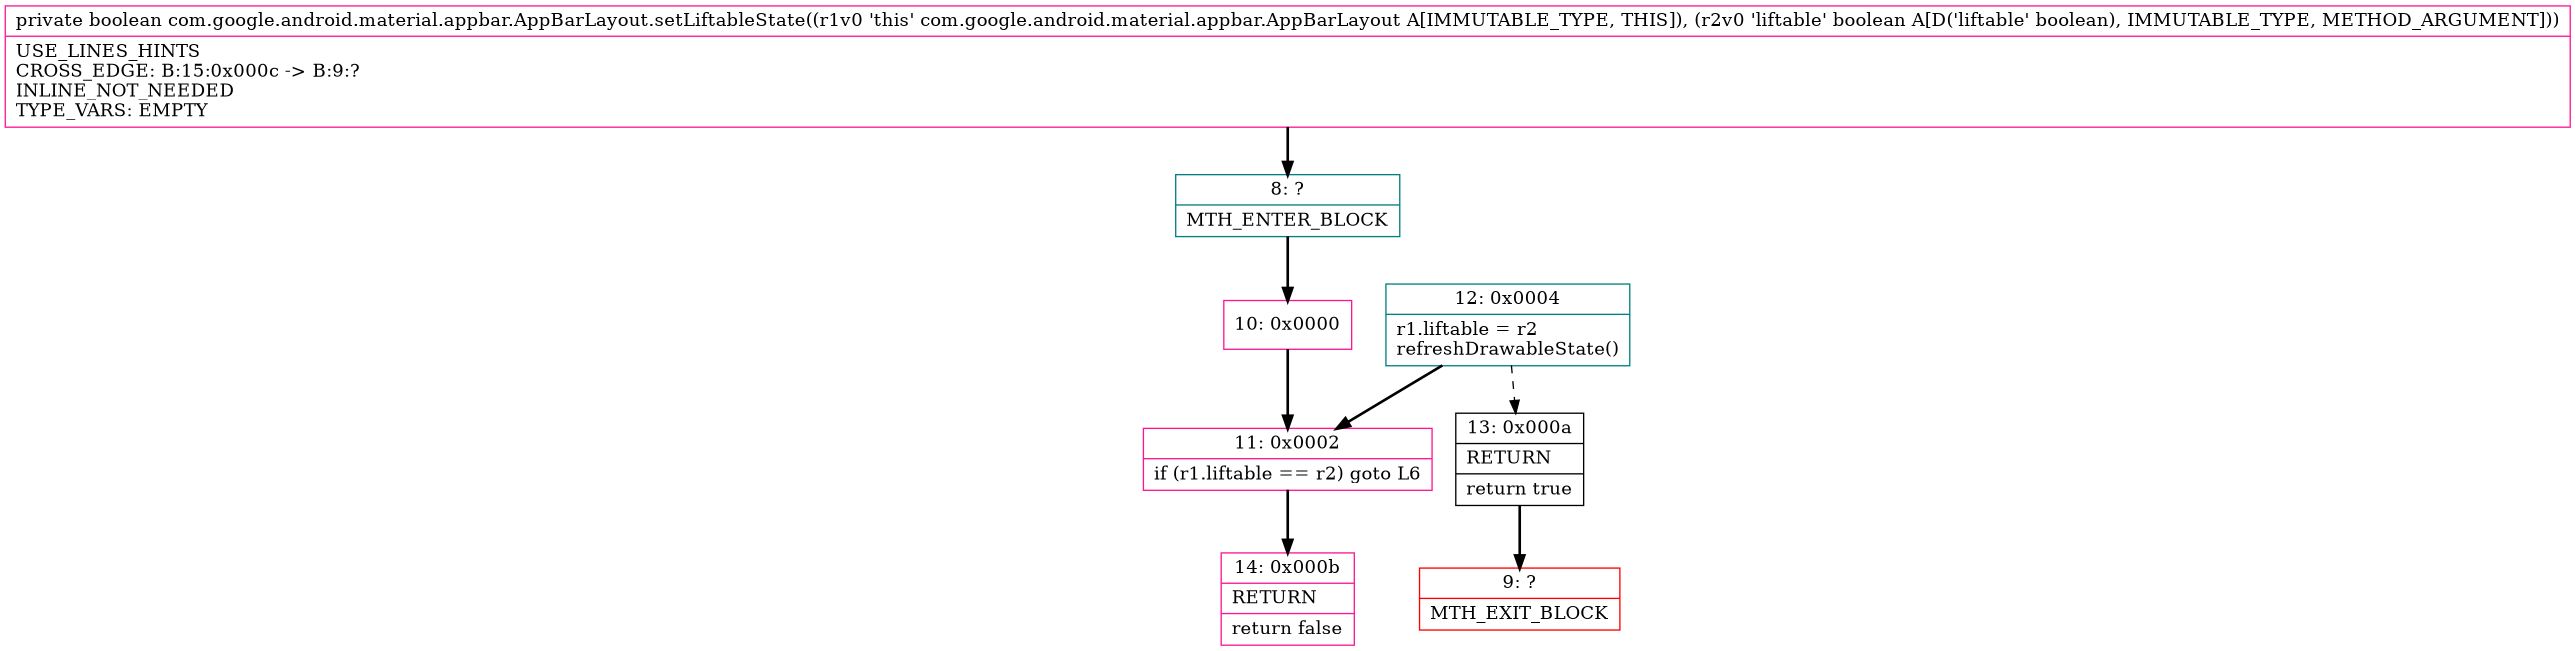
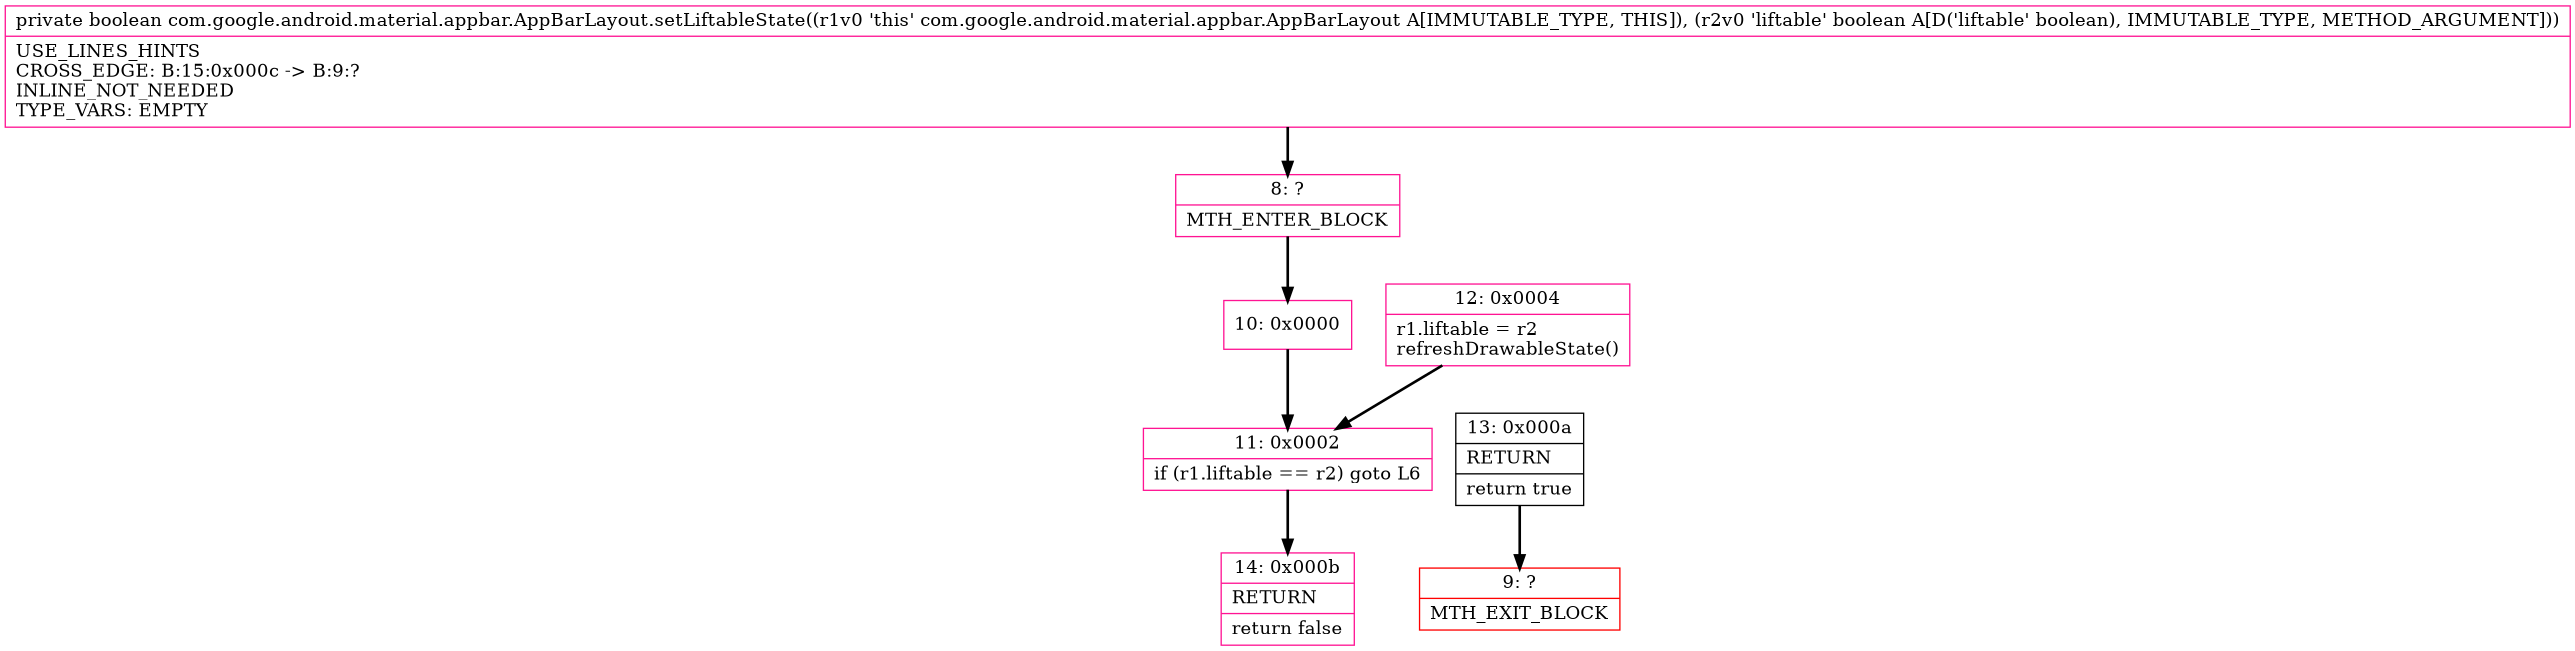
(1288, 206) -> (1288, 206)
(1508, 325) -> (1508, 325)
(1513, 383) -> none
